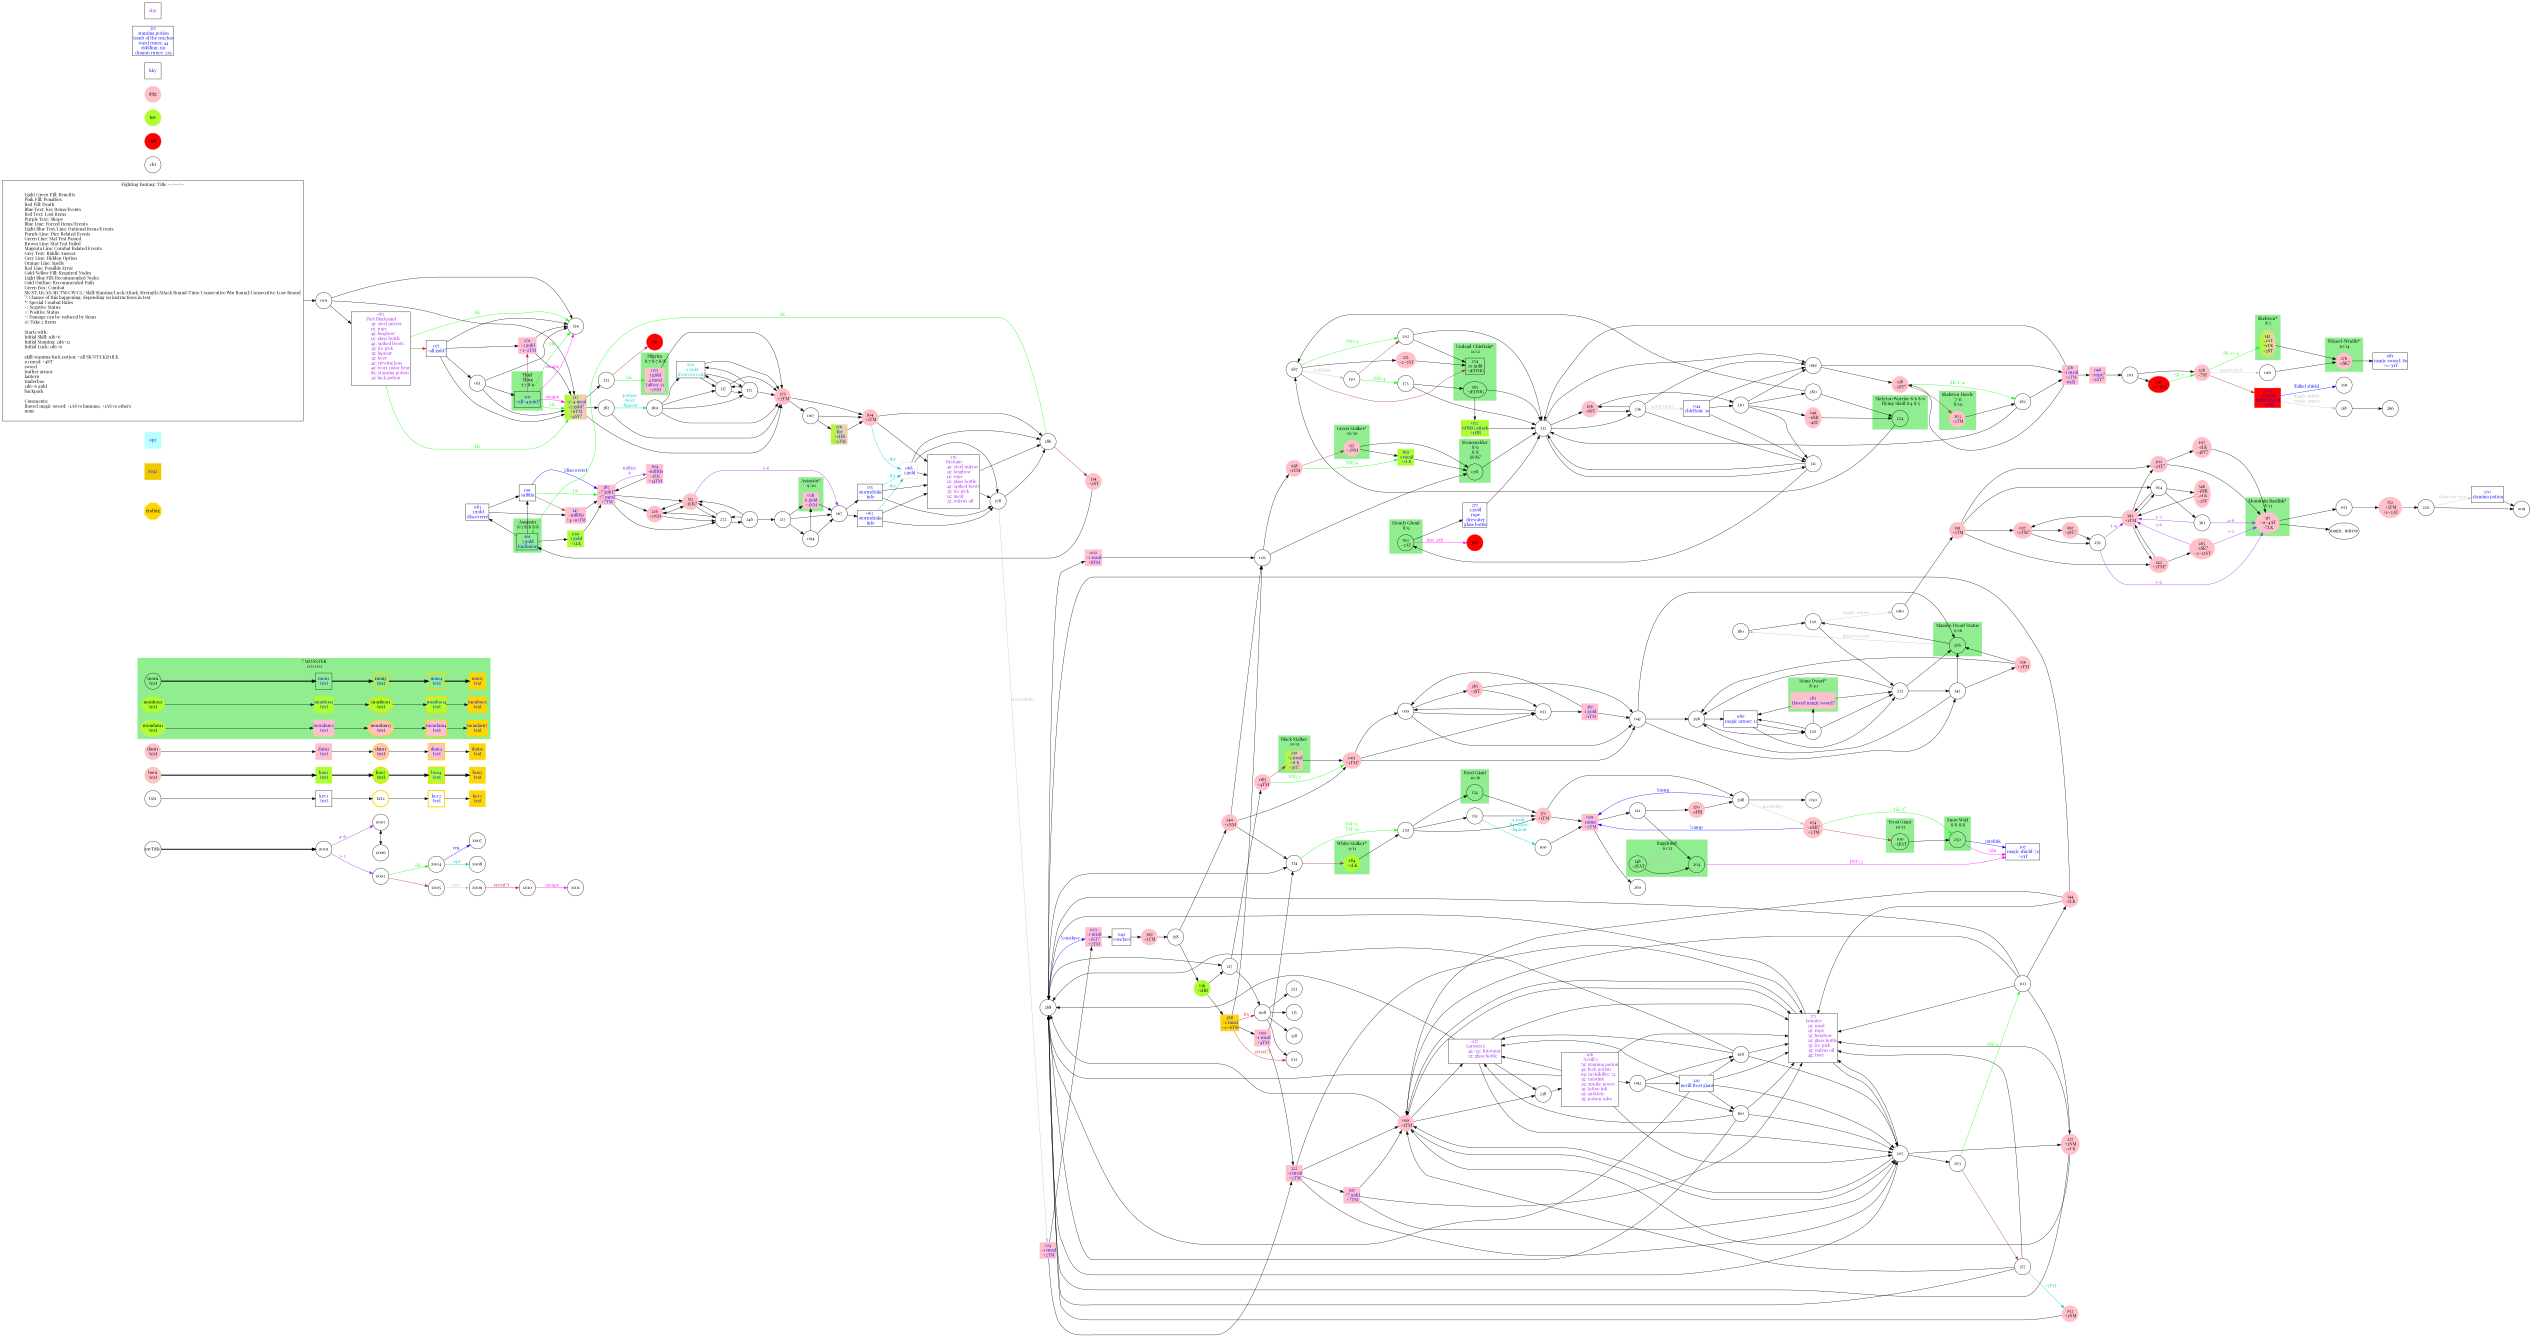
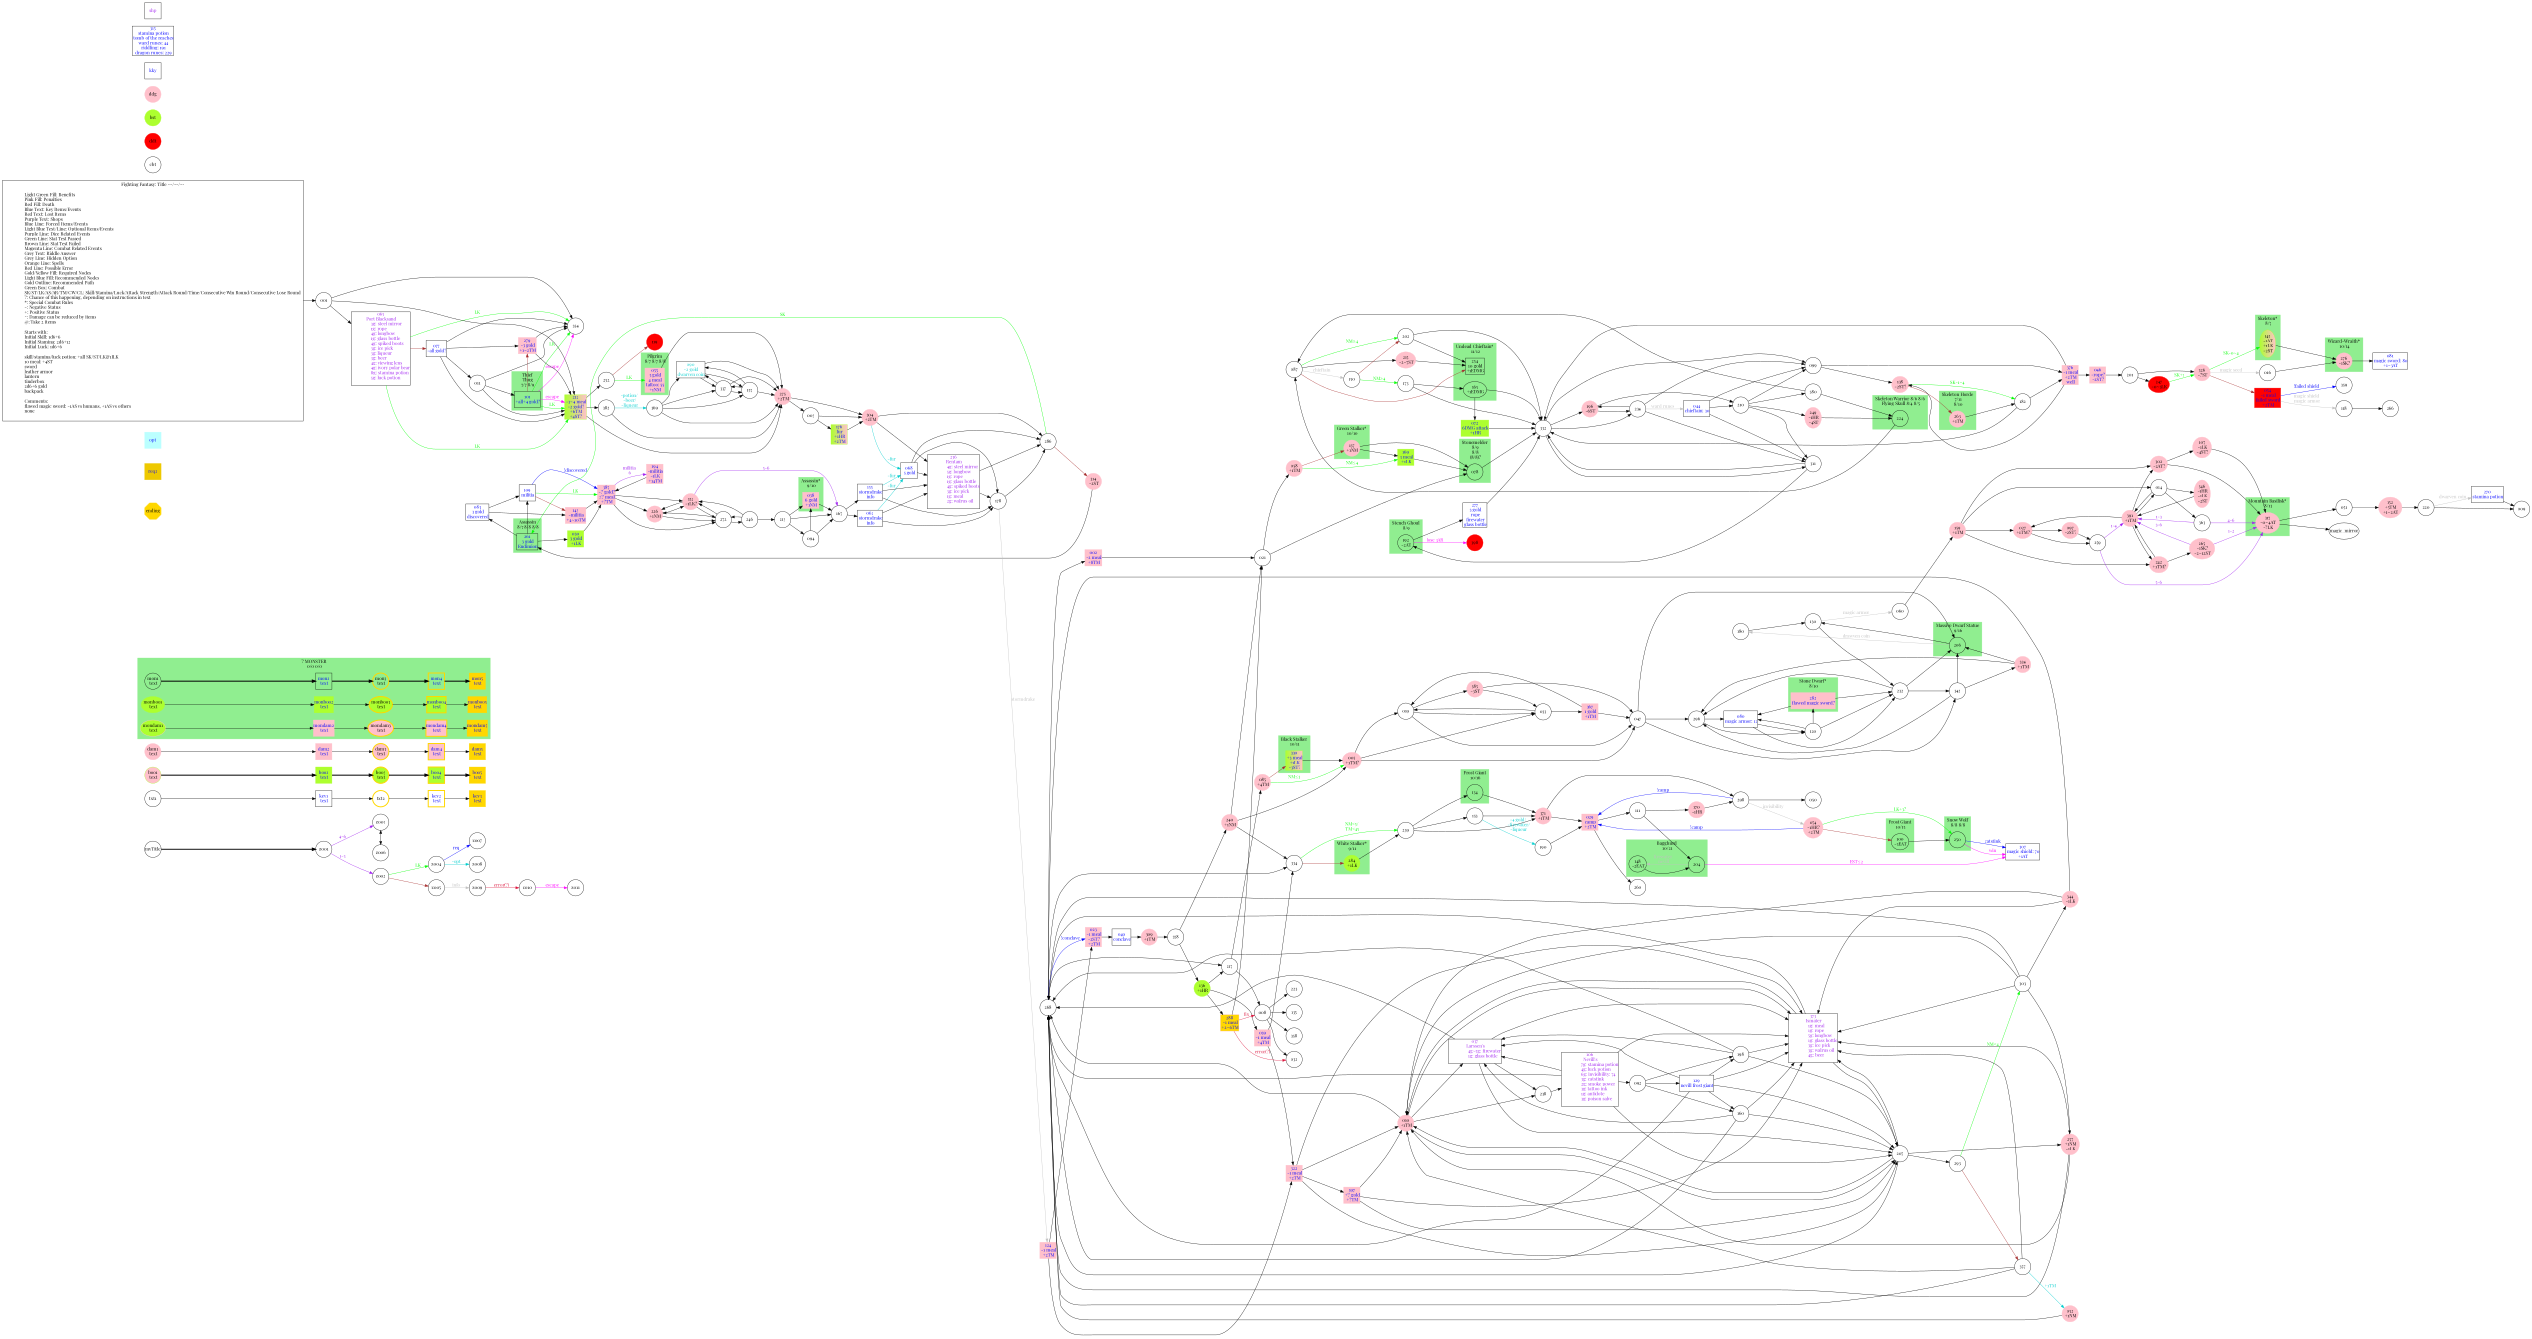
(909, 471) -> (909, 471)
(1245, 1030) -> (1239, 1002)
